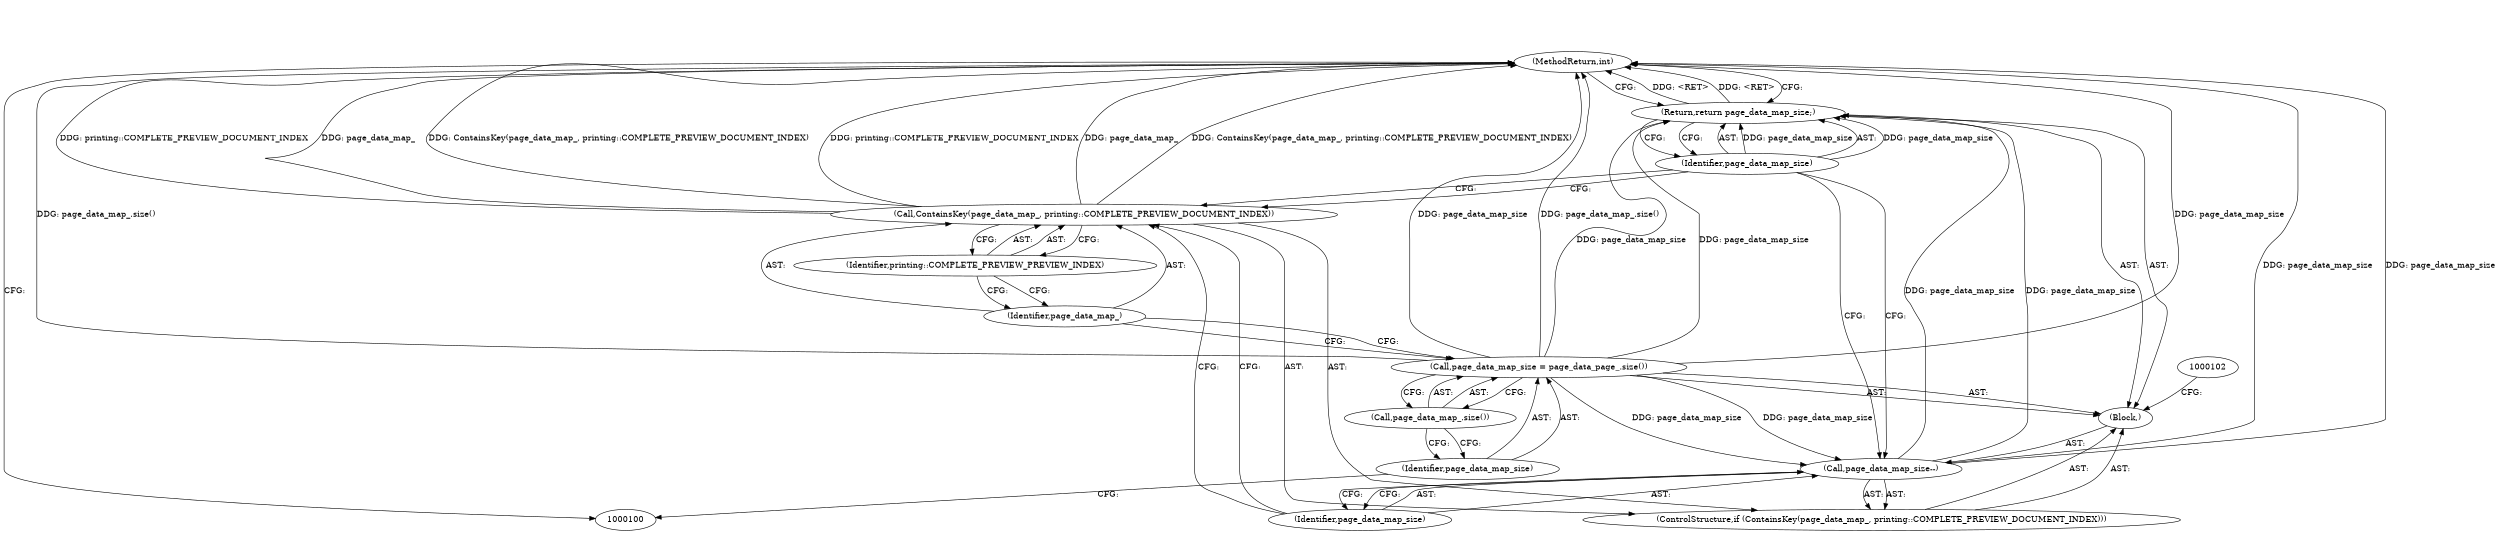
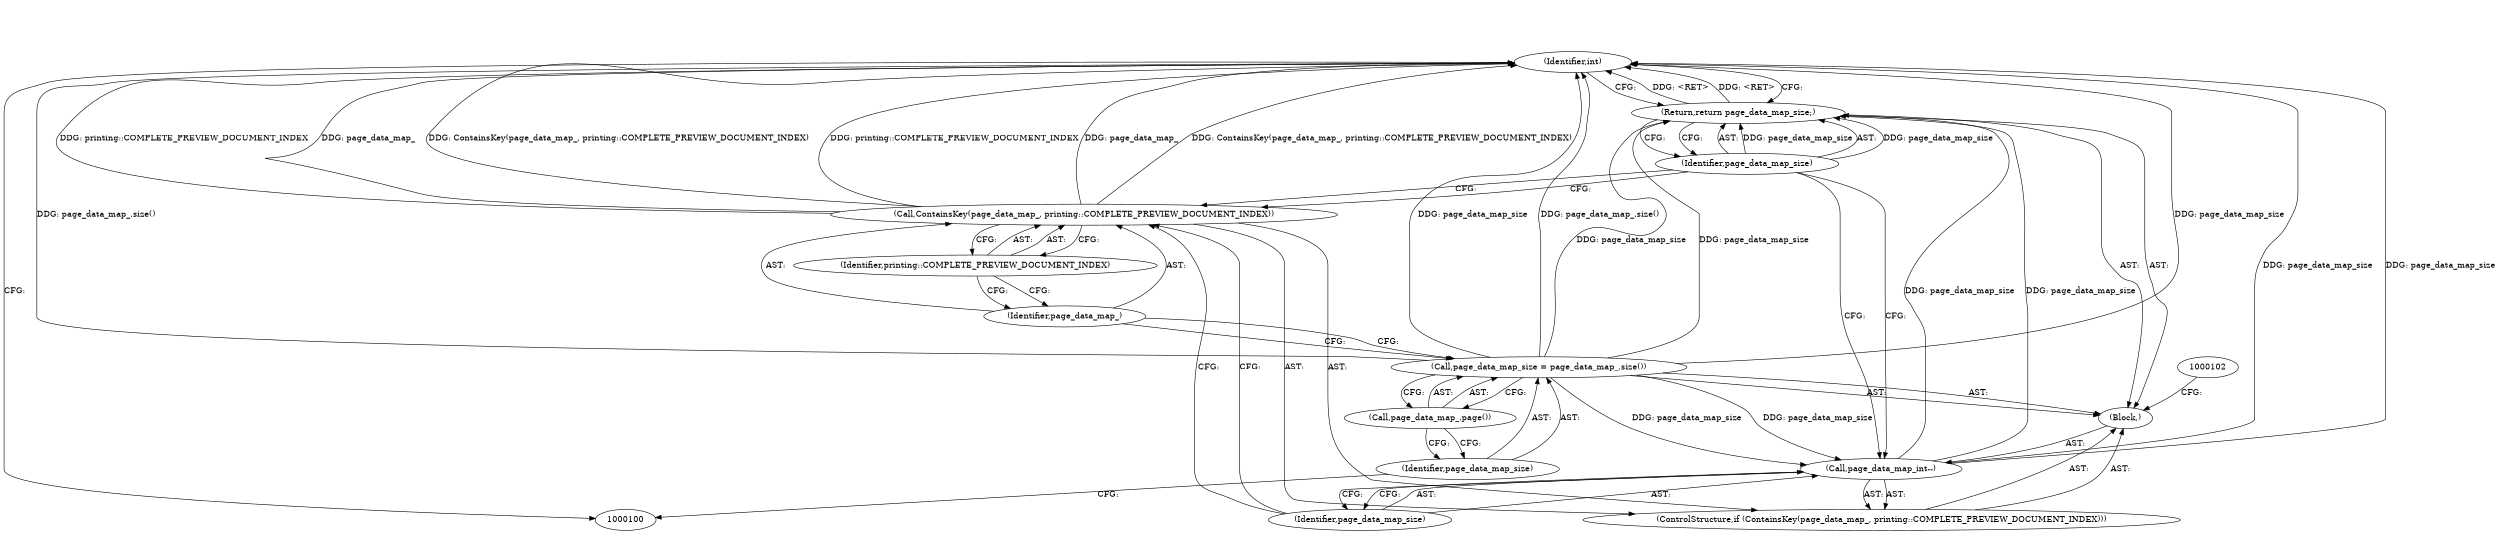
(1573, 62) -> (1573, 62)
(975, 266) -> (975, 266)
(1539, 367) -> (1539, 367)
(1430, 418) -> (1430, 418)
(1881, 469) -> (1881, 469)
